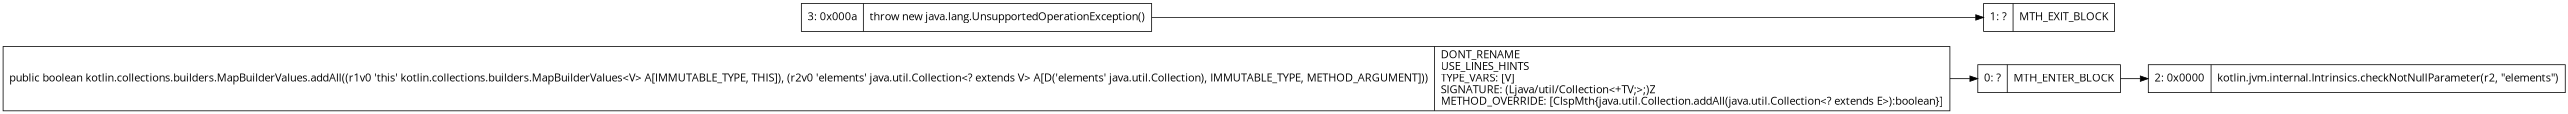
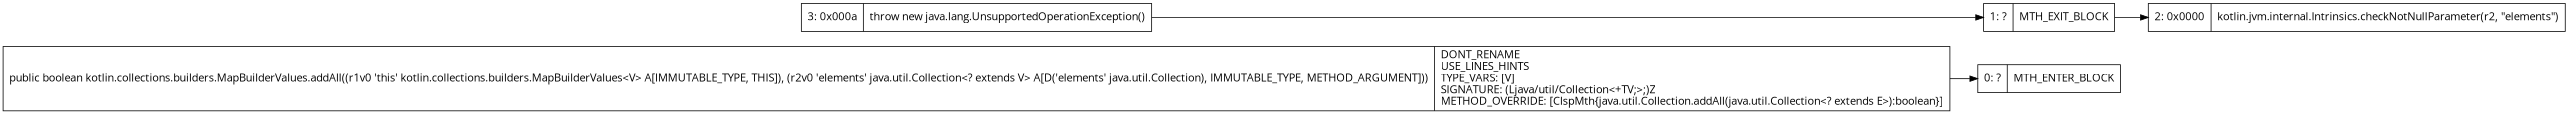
(2130, 79) -> (2128, 17)
